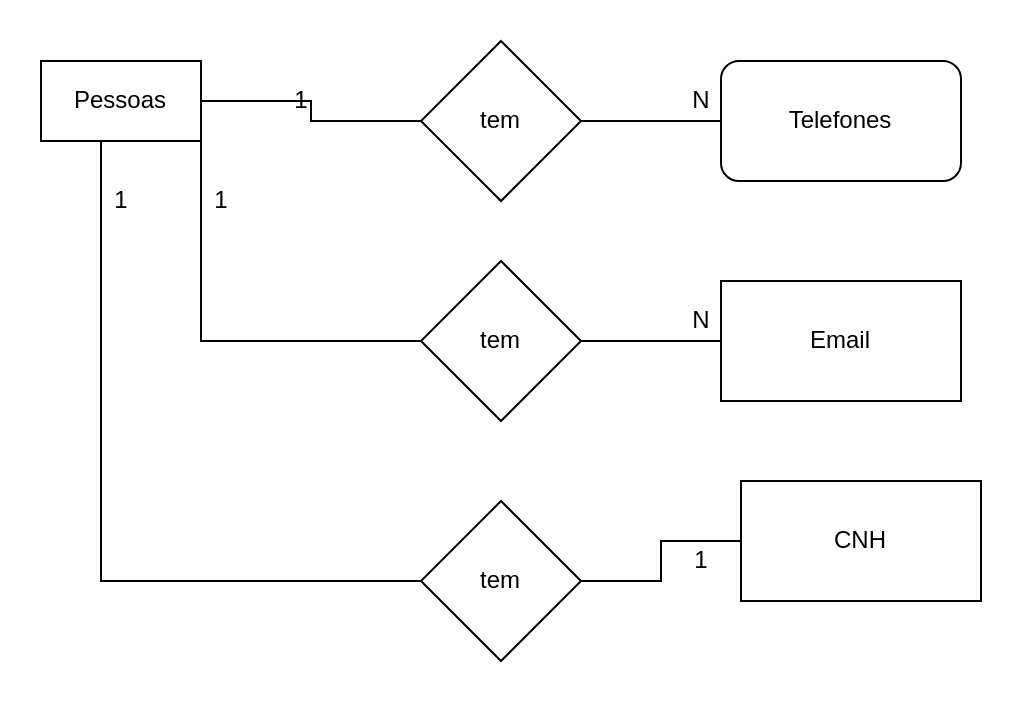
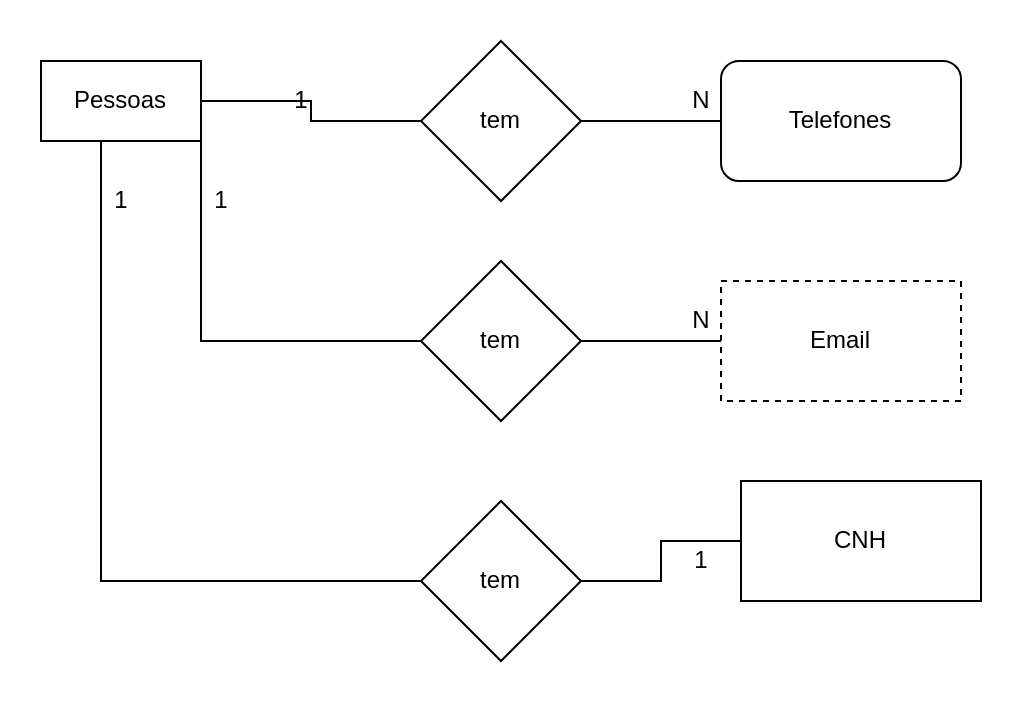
(841, 341) -> (841, 341)
